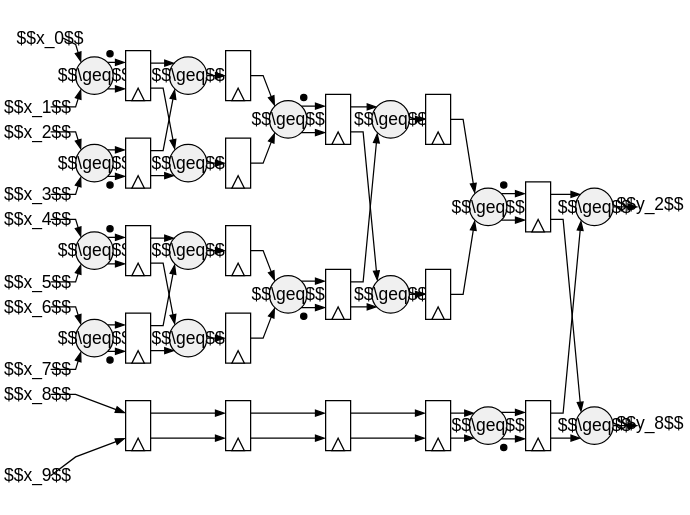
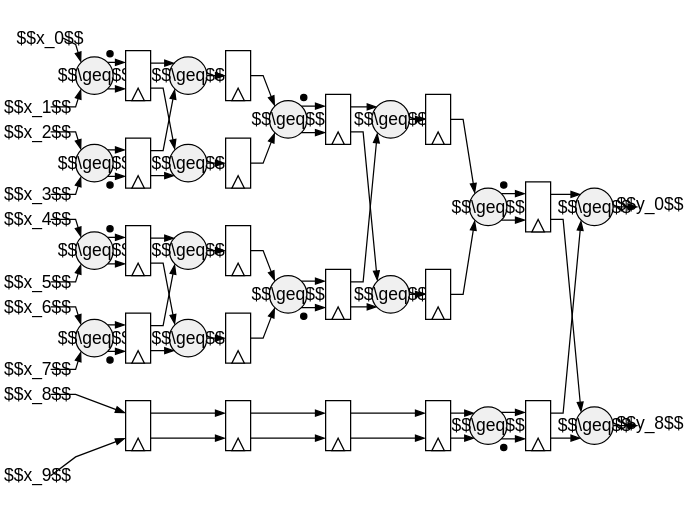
(651, 204) -> (651, 204)
